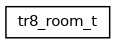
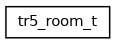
(58, 22) -> (58, 22)
